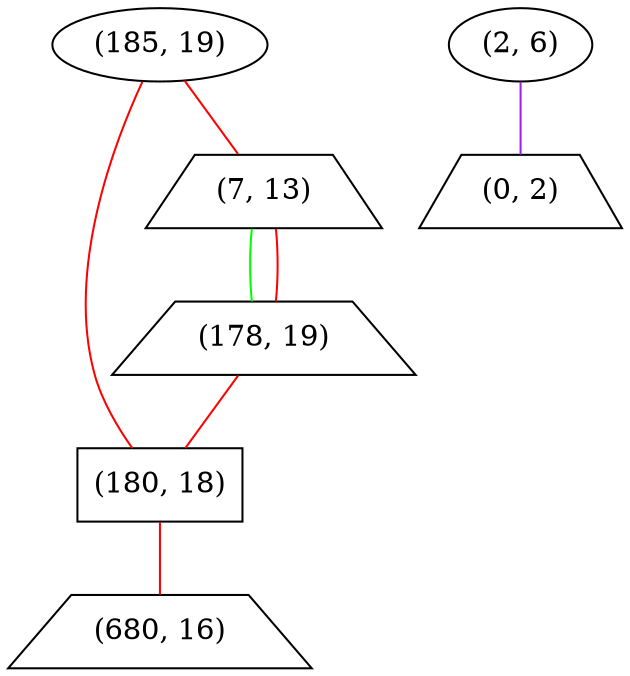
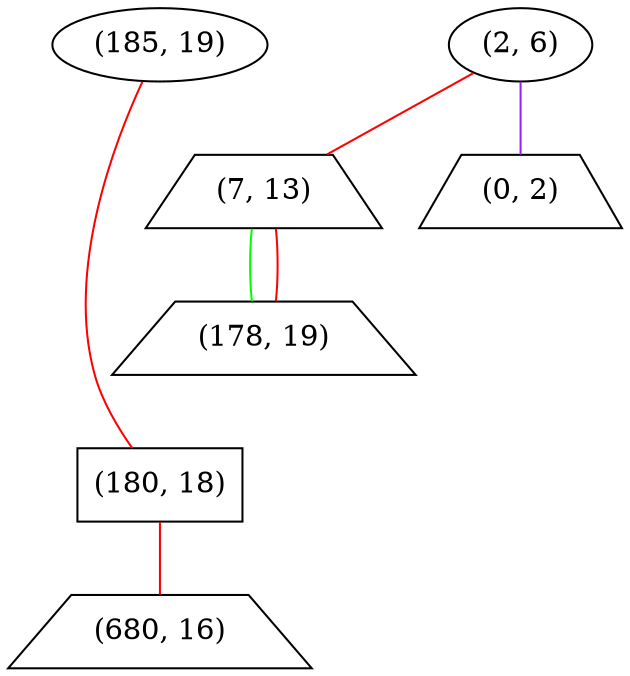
(211, 117) -> (400, 114)
(212, 412) -> none
